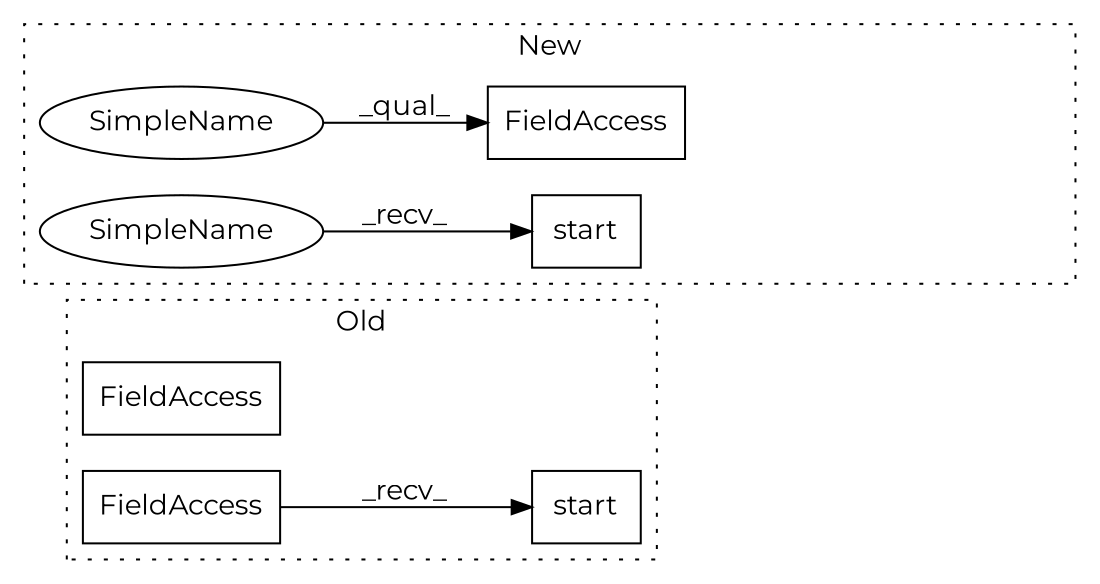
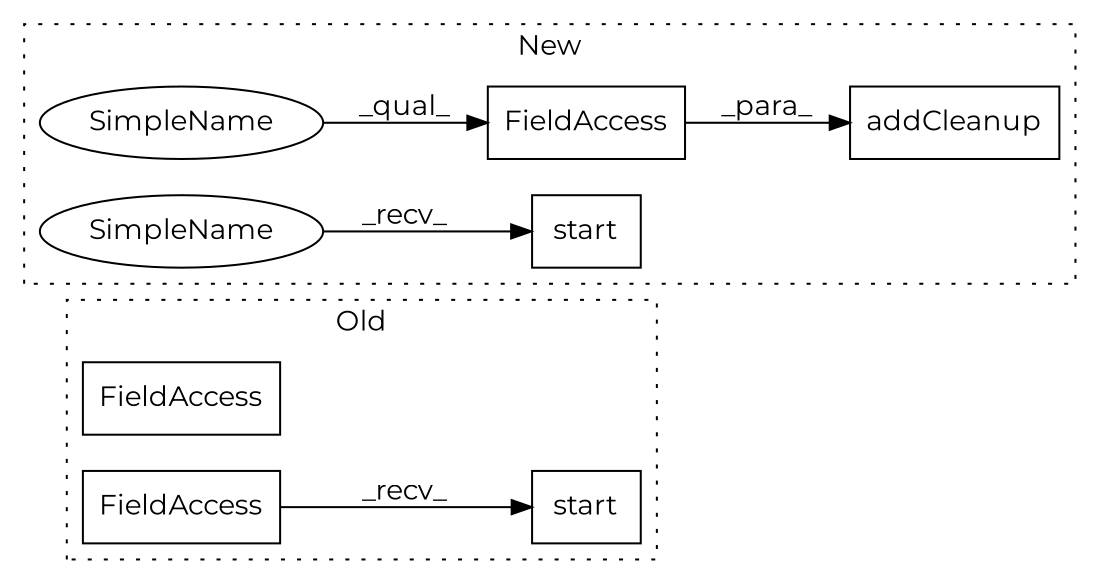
none -> (955, 123)
